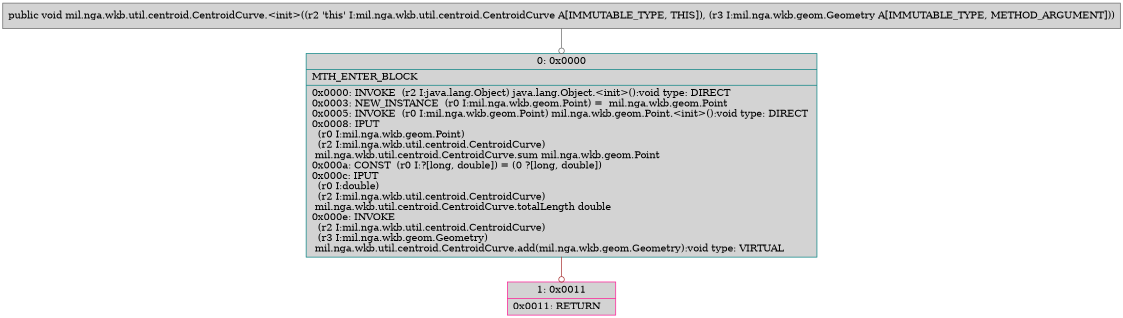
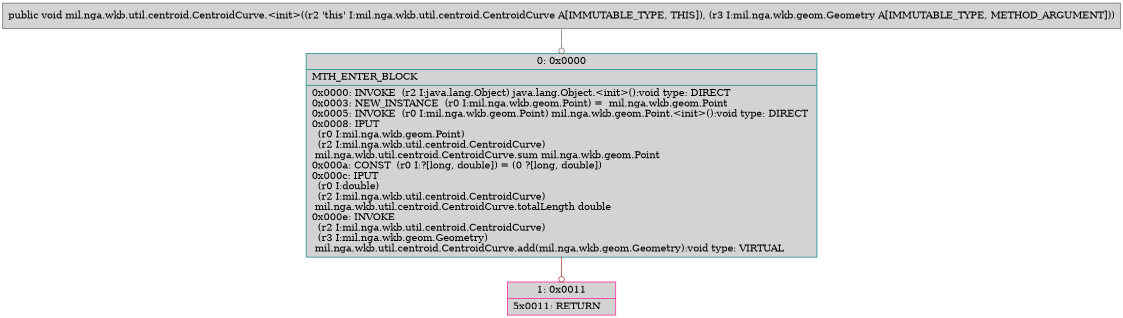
(562, 306) -> (562, 306)
